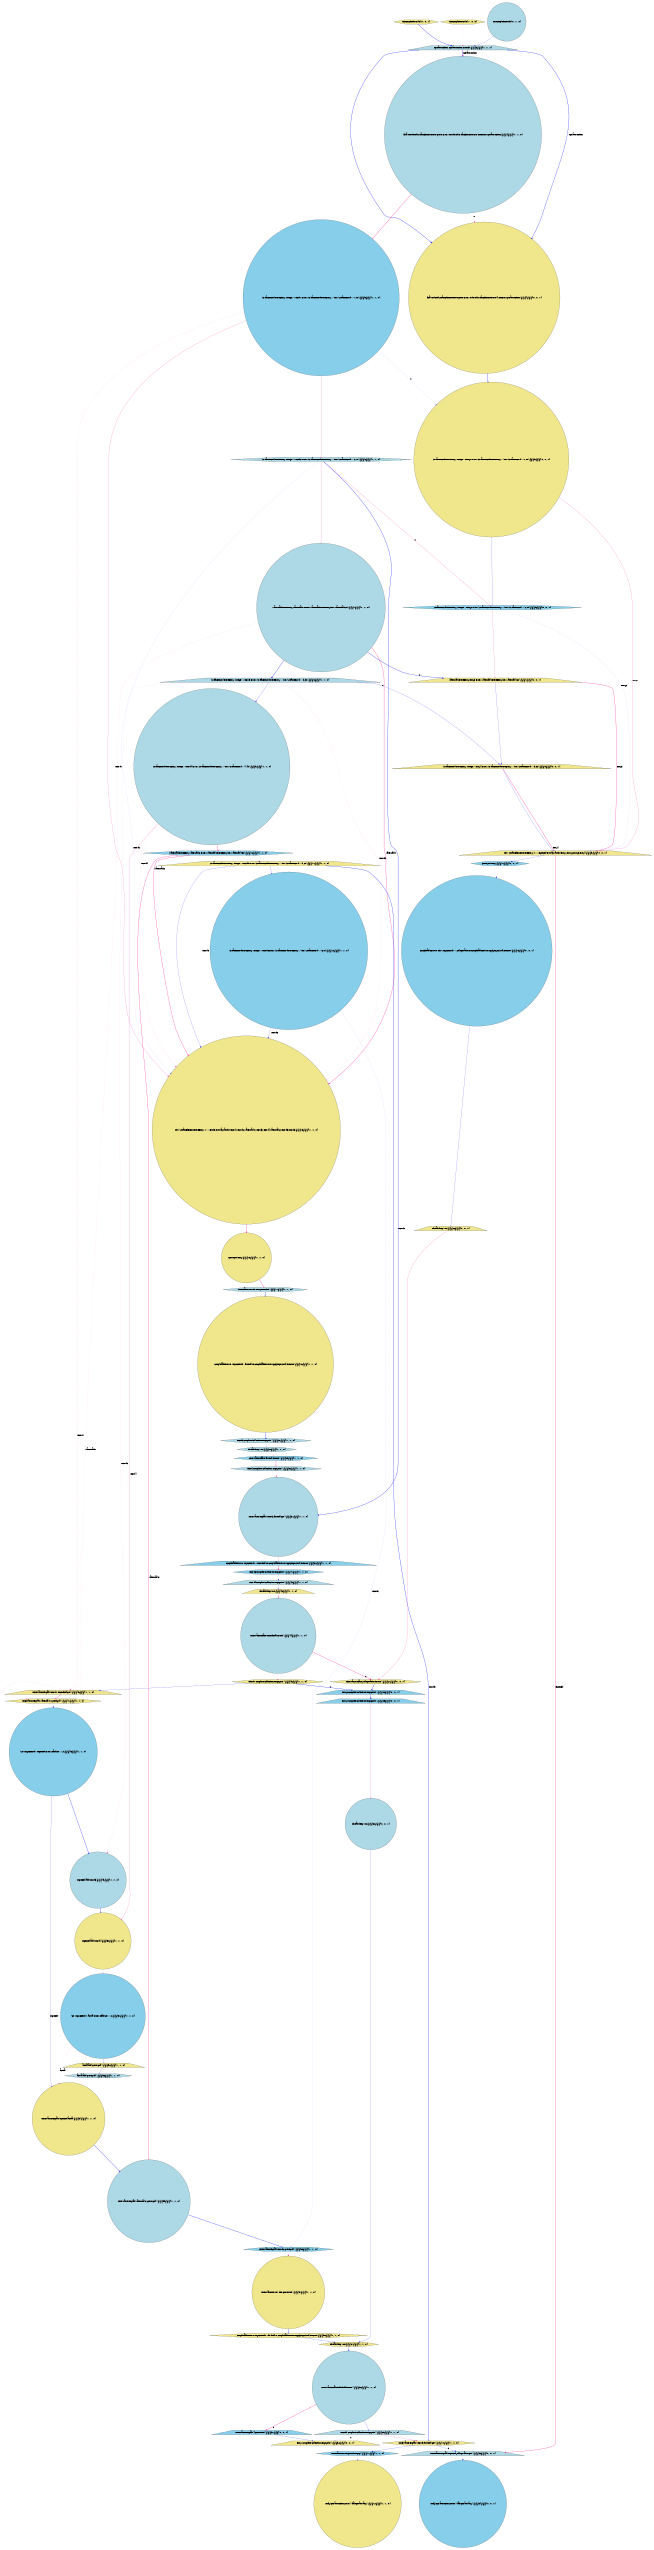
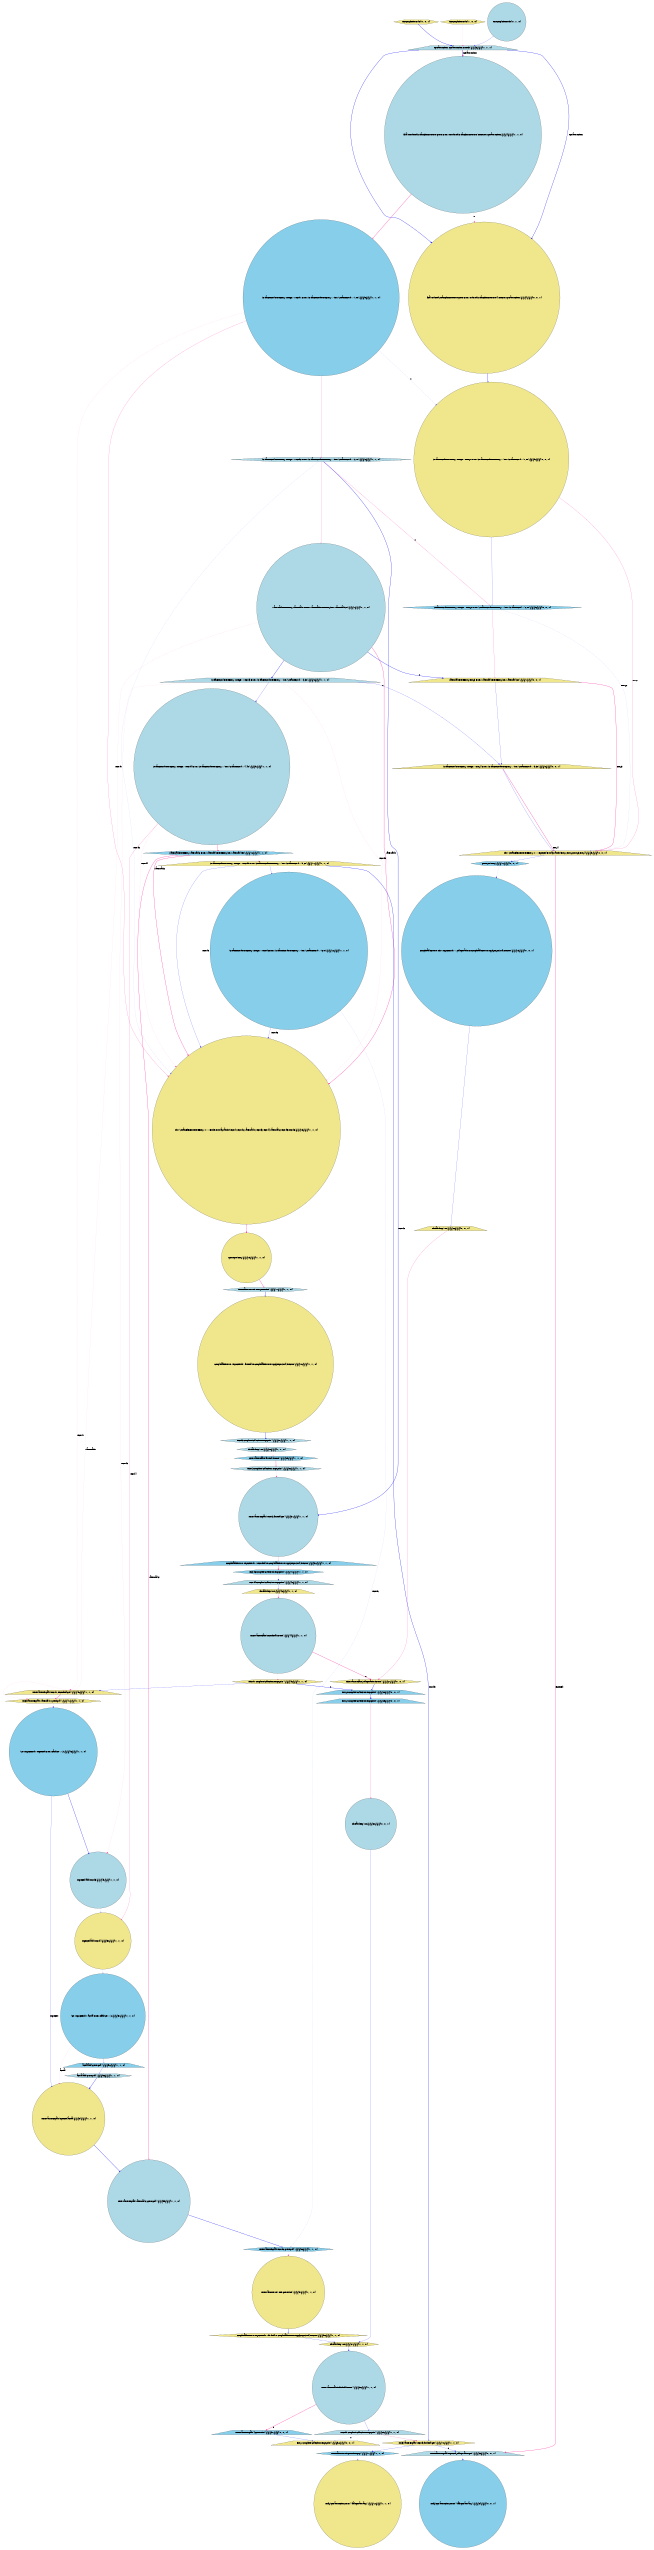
(100, 1910) -> (100, 1910)
(104, 2065) -> (104, 2065)
none -> (93, 2083)
